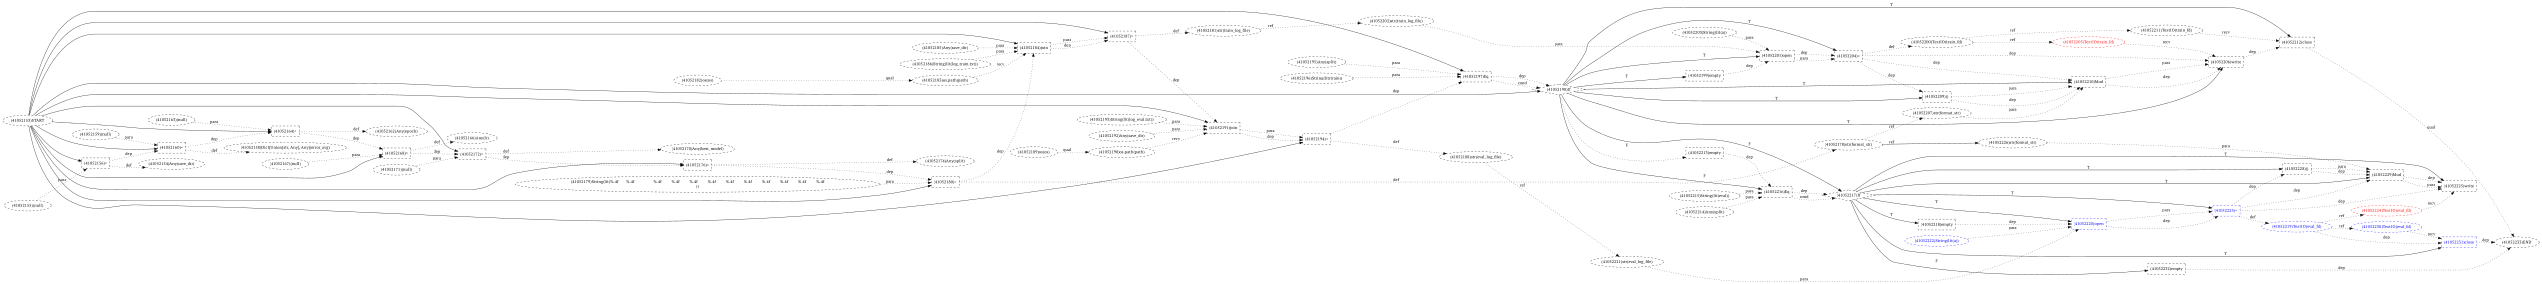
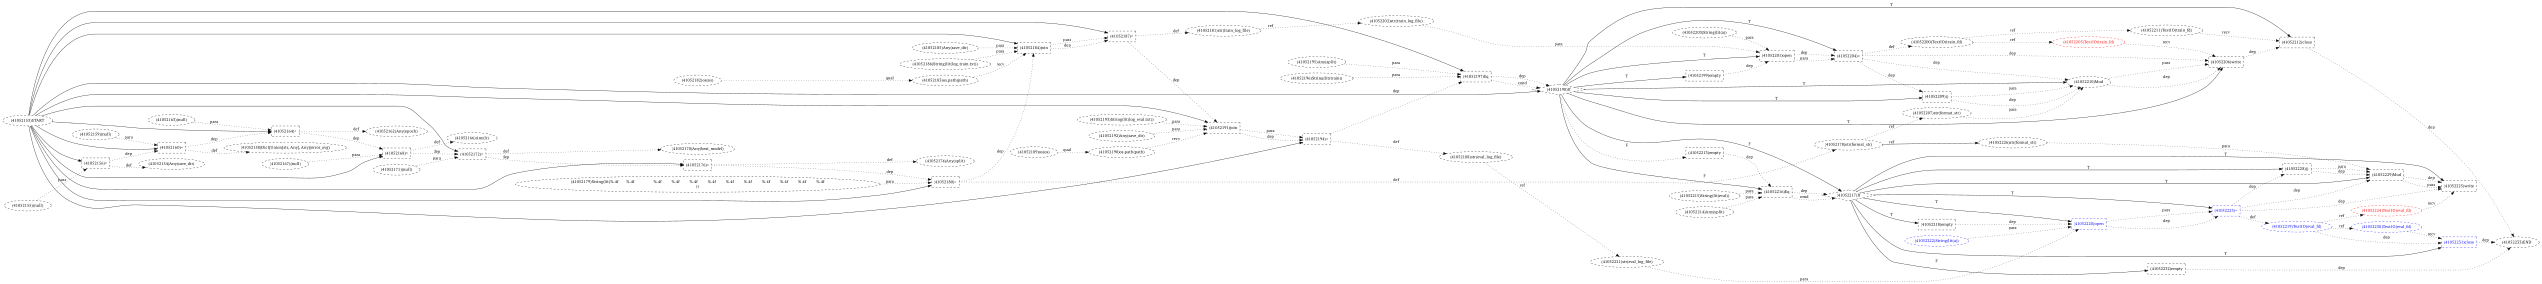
(2089, 82) -> (2089, 82)
(2432, 127) -> (2432, 127)
